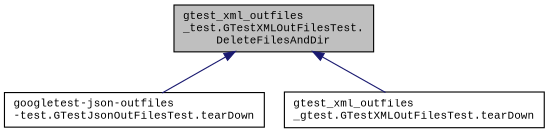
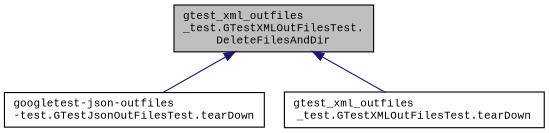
(414, 110) -> (414, 110)
